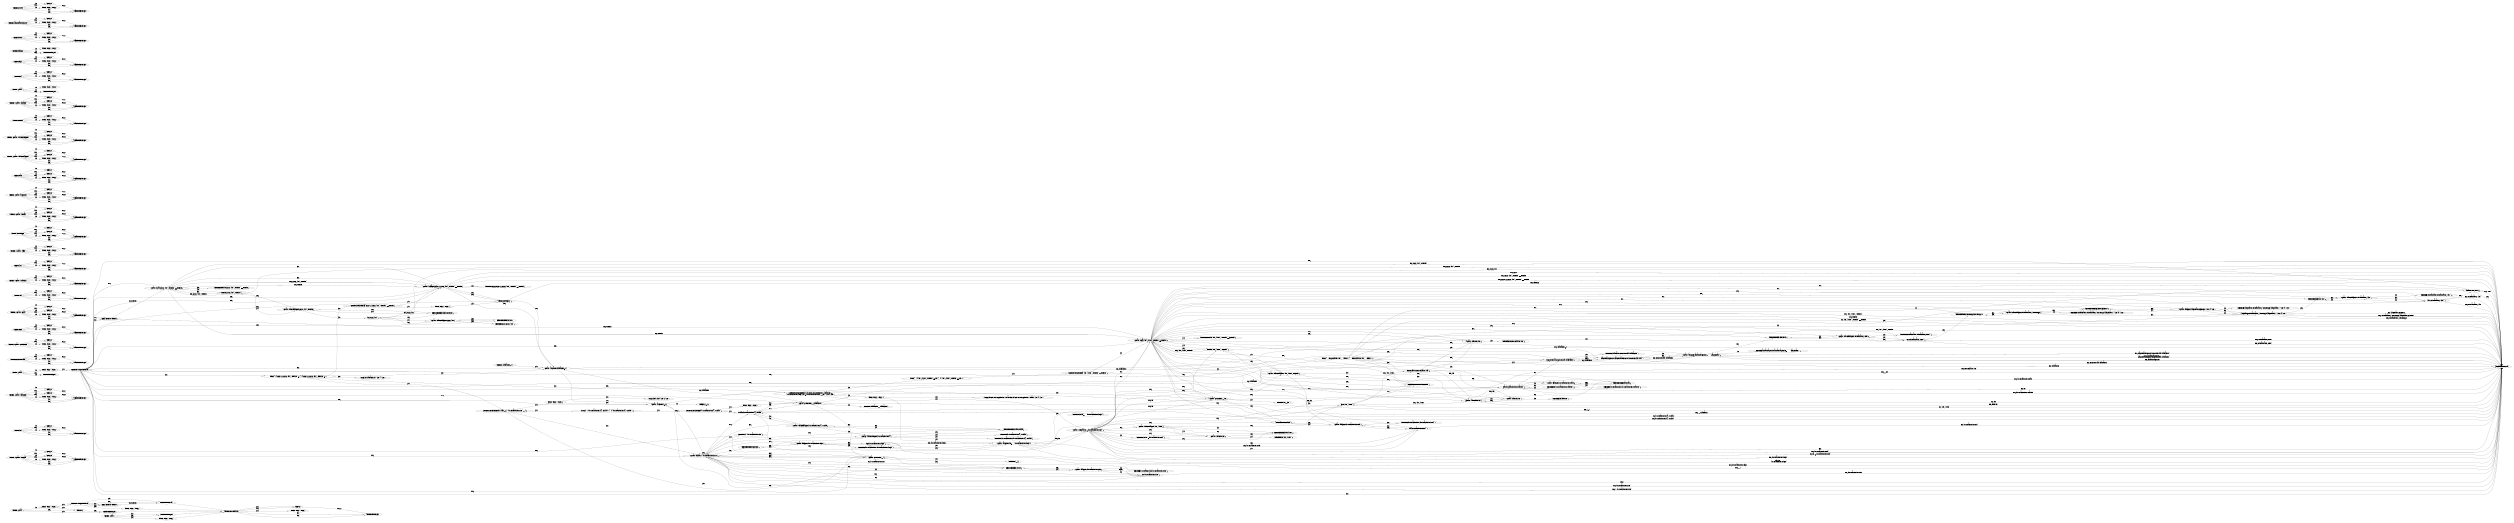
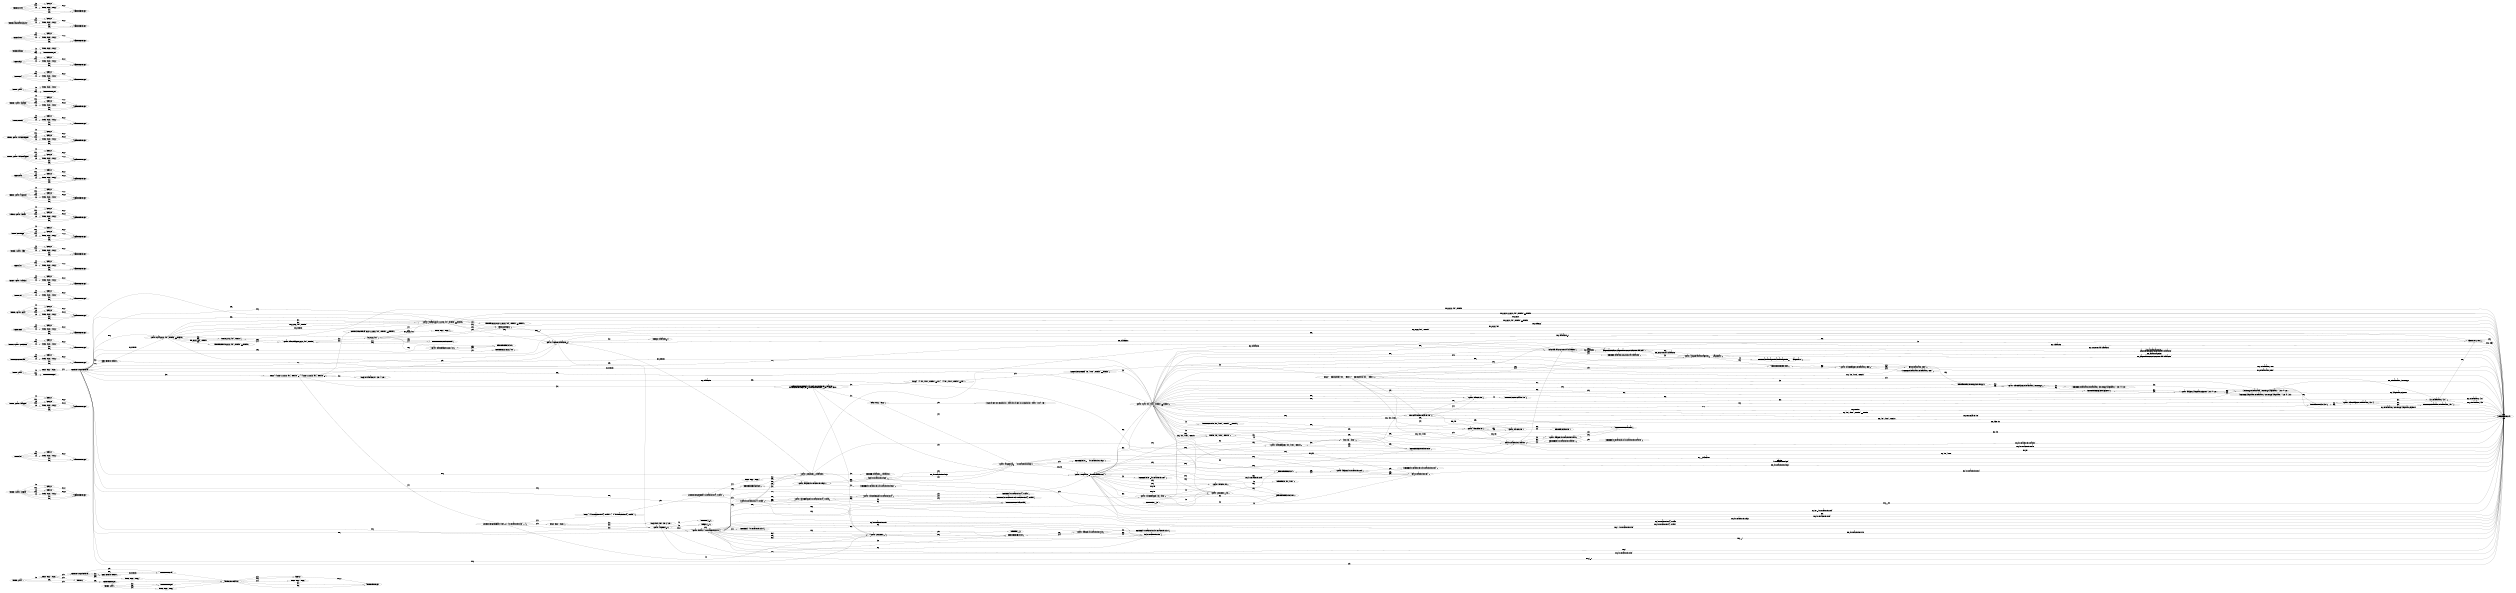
(537, 308) -> (538, 331)
(528, 367) -> (609, 340)
(1252, 401) -> (1186, 502)
(1121, 470) -> (1123, 533)
none -> (706, 521)
